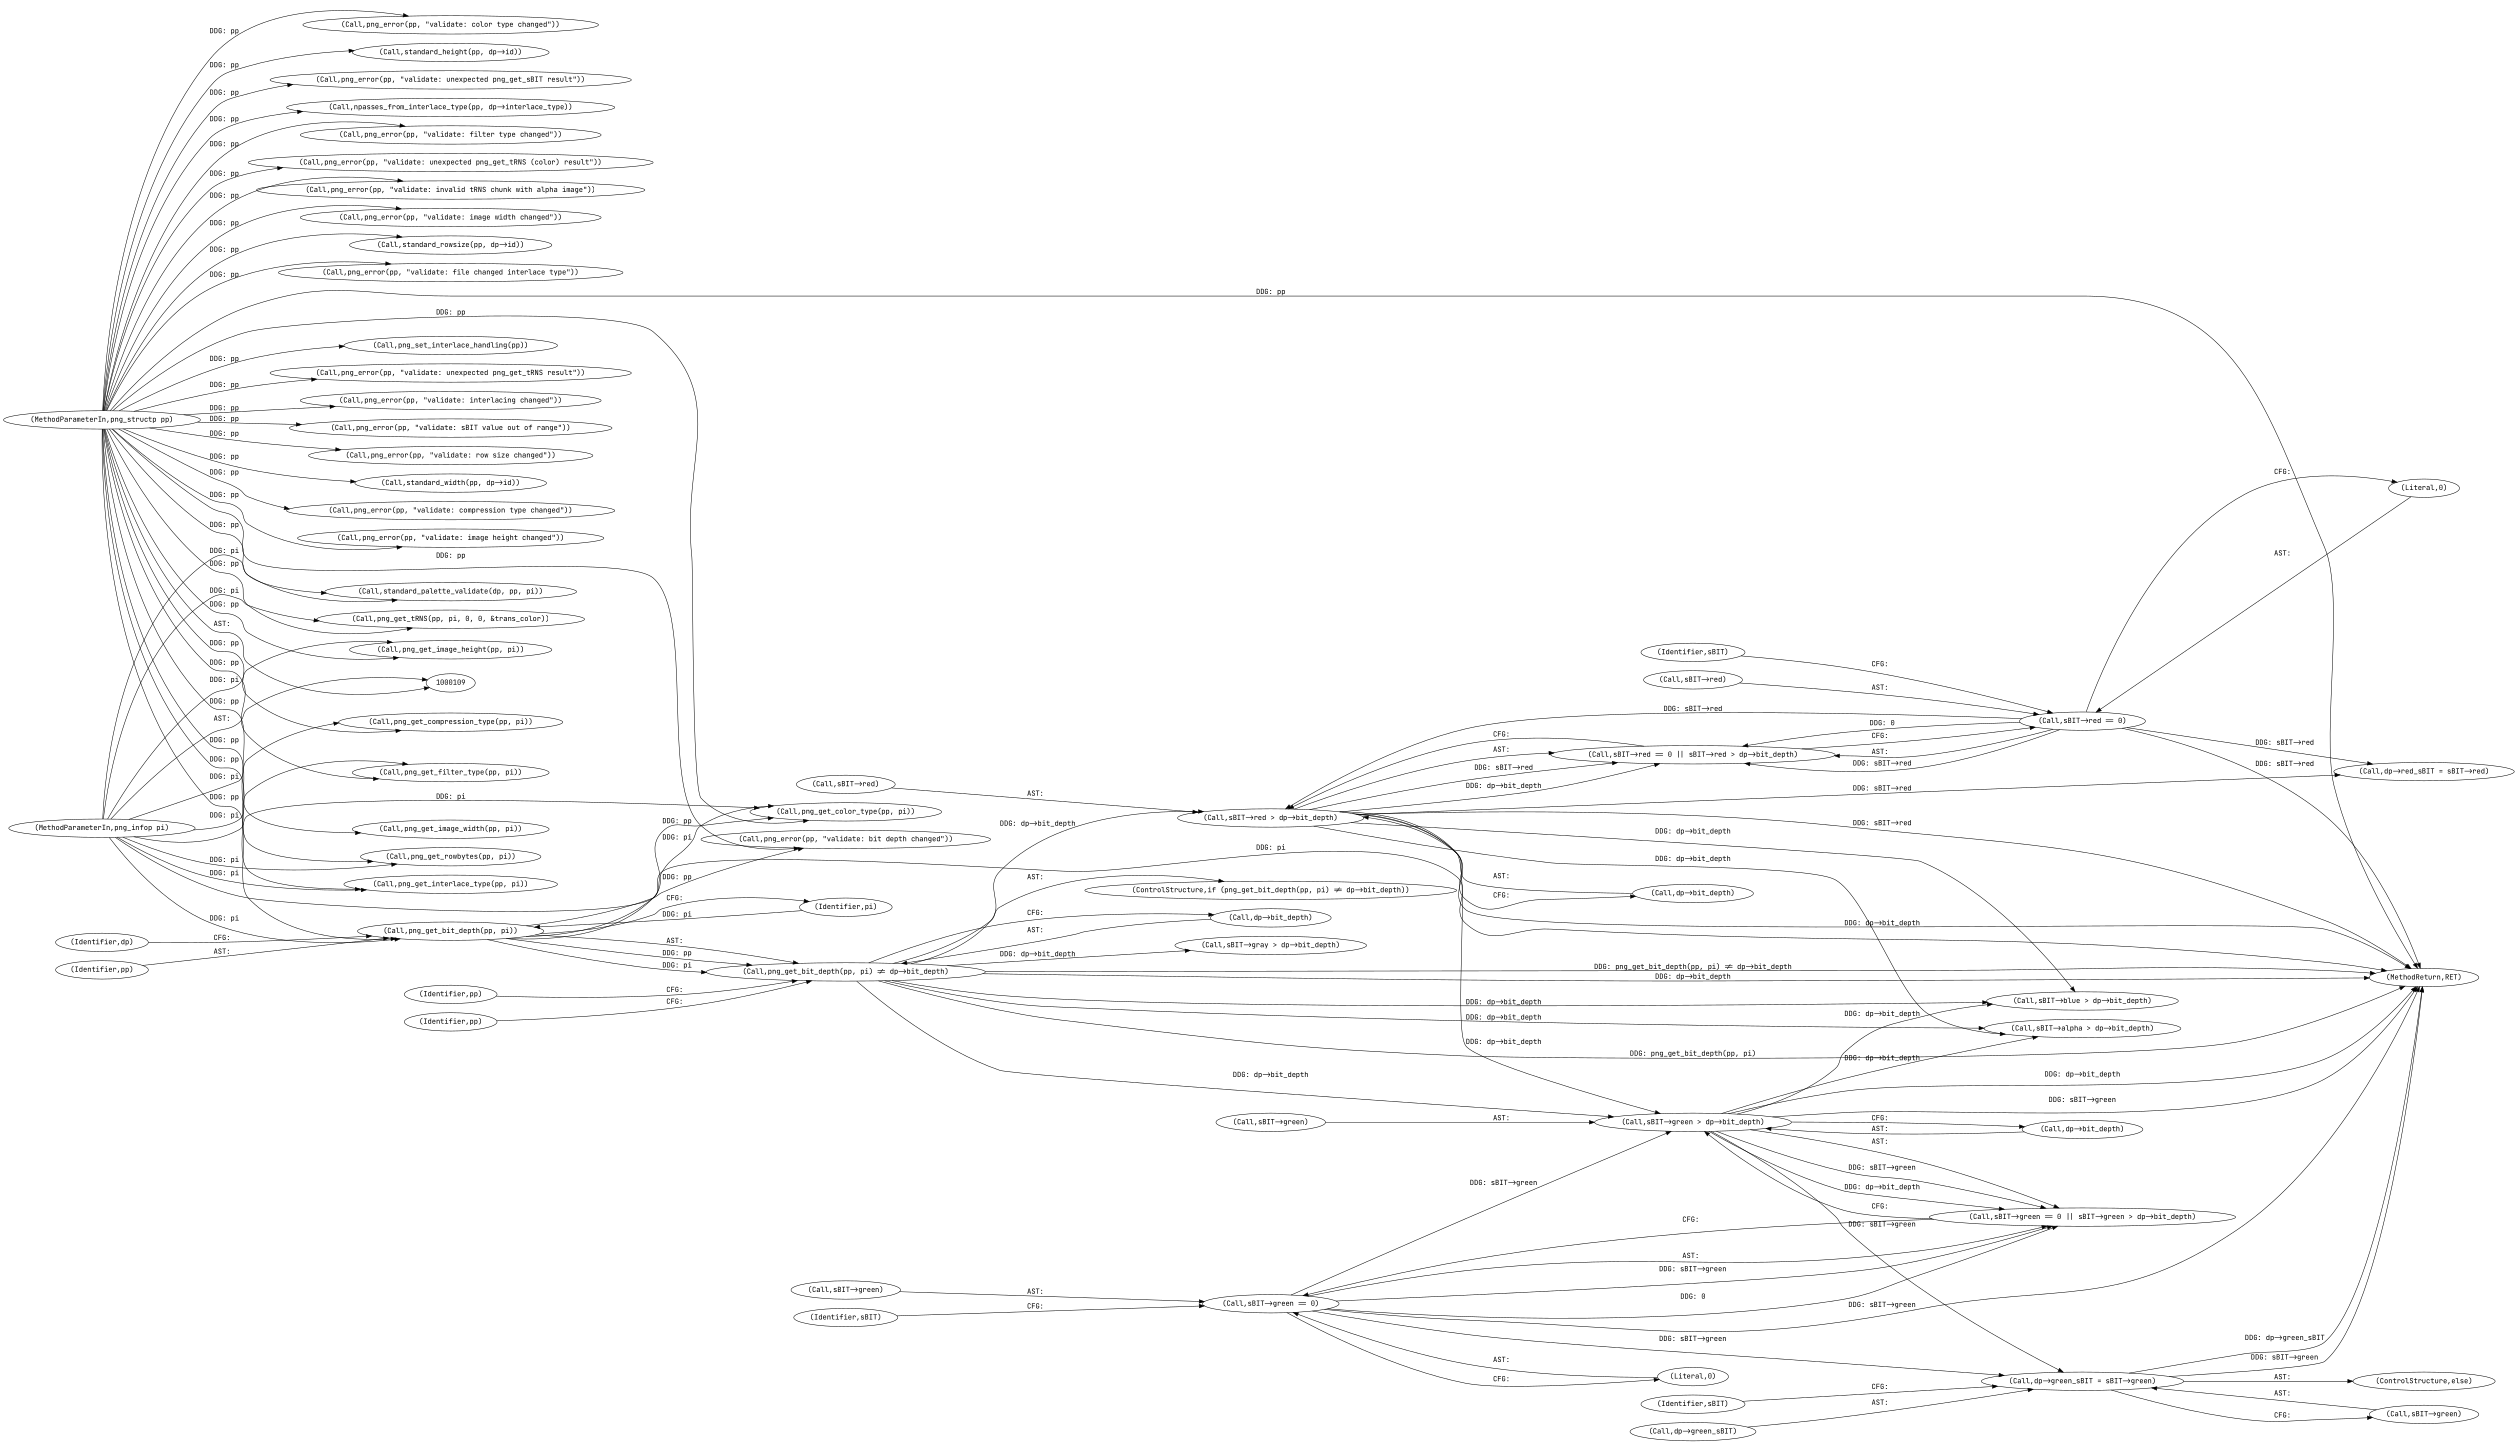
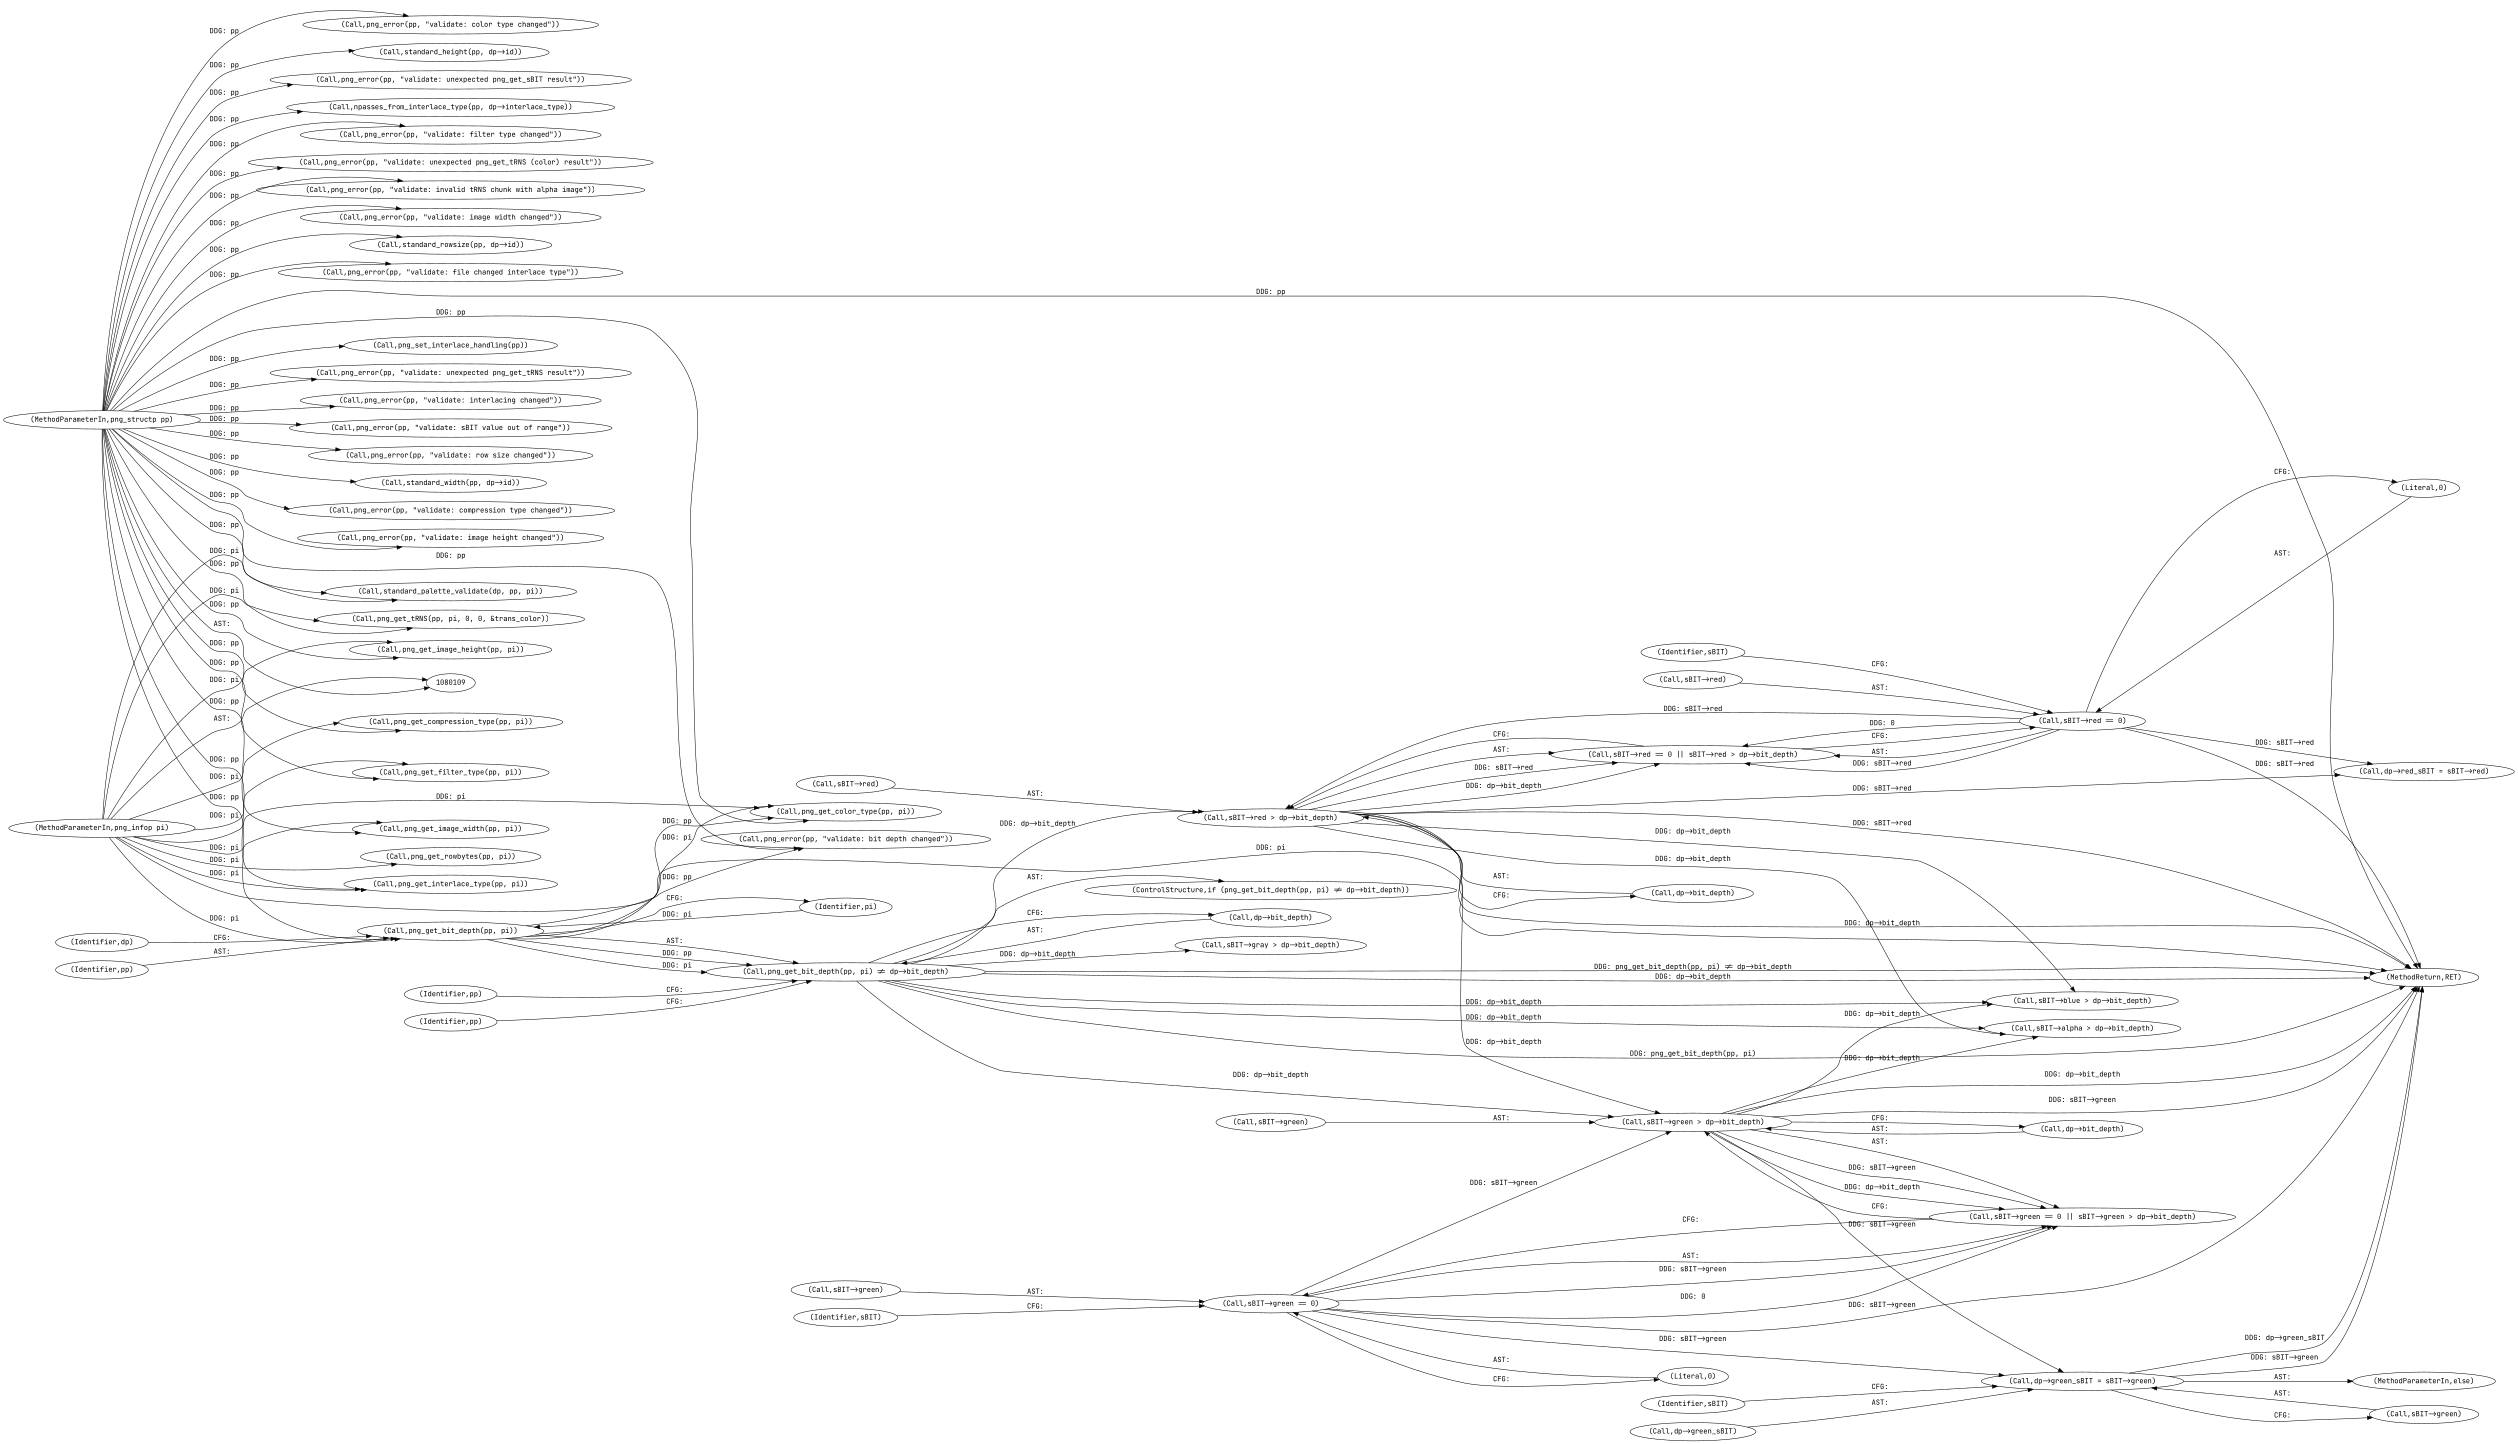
(451, 683) -> (451, 683)
(180, 708) -> none
none -> (253, 841)
(2424, 1381) -> (2424, 1381)
